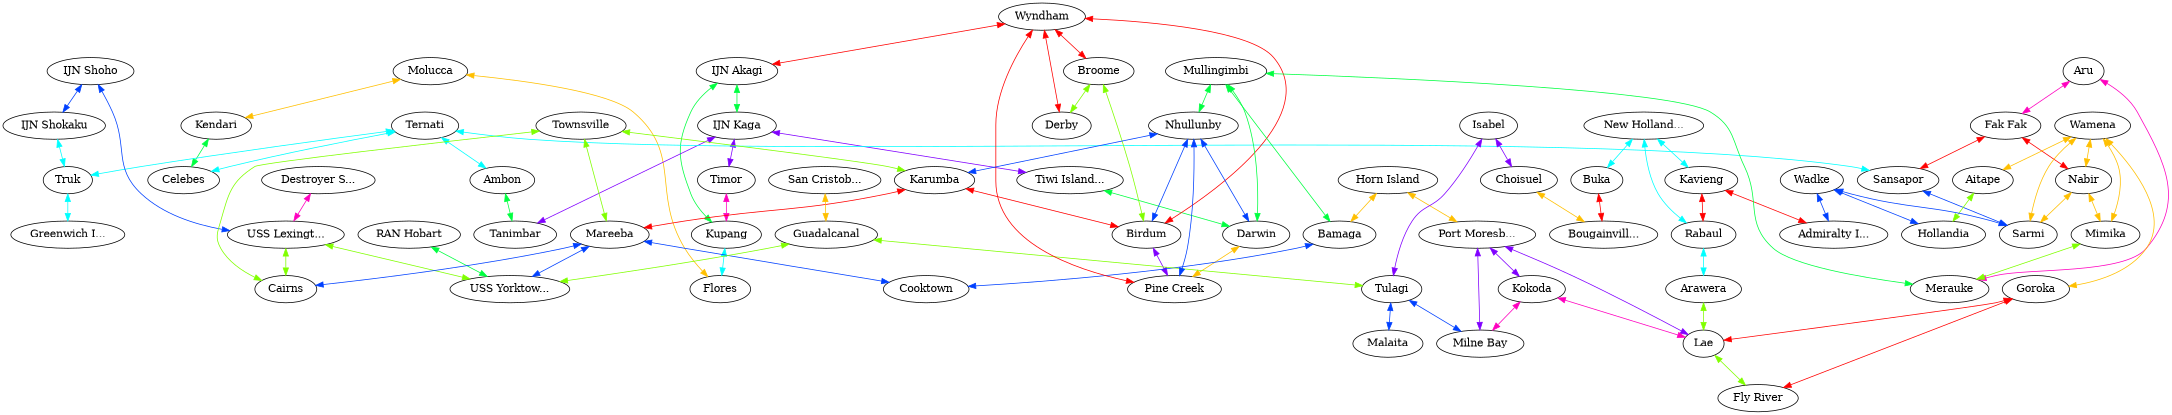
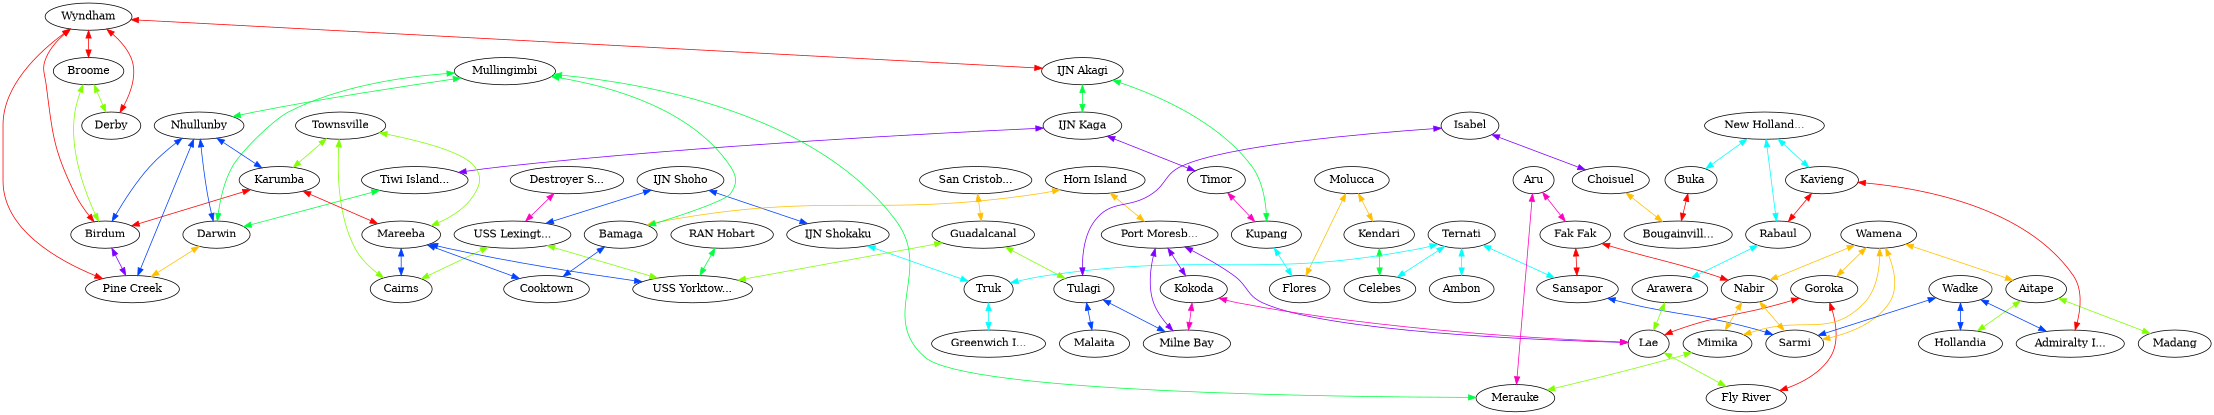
(515, 235) -> none
none -> (2175, 344)
